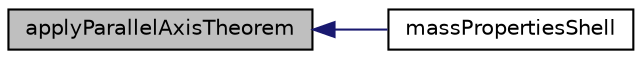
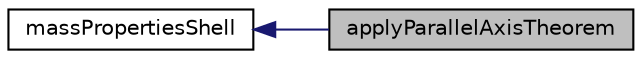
(361, 30) -> (302, 30)
